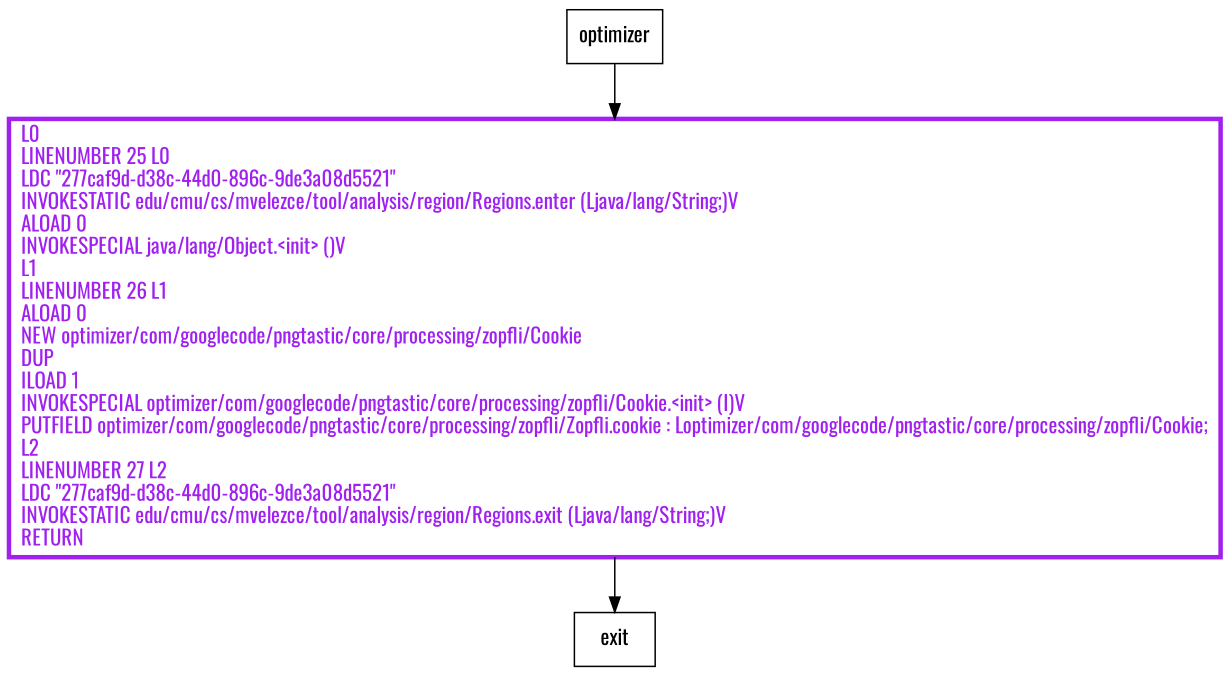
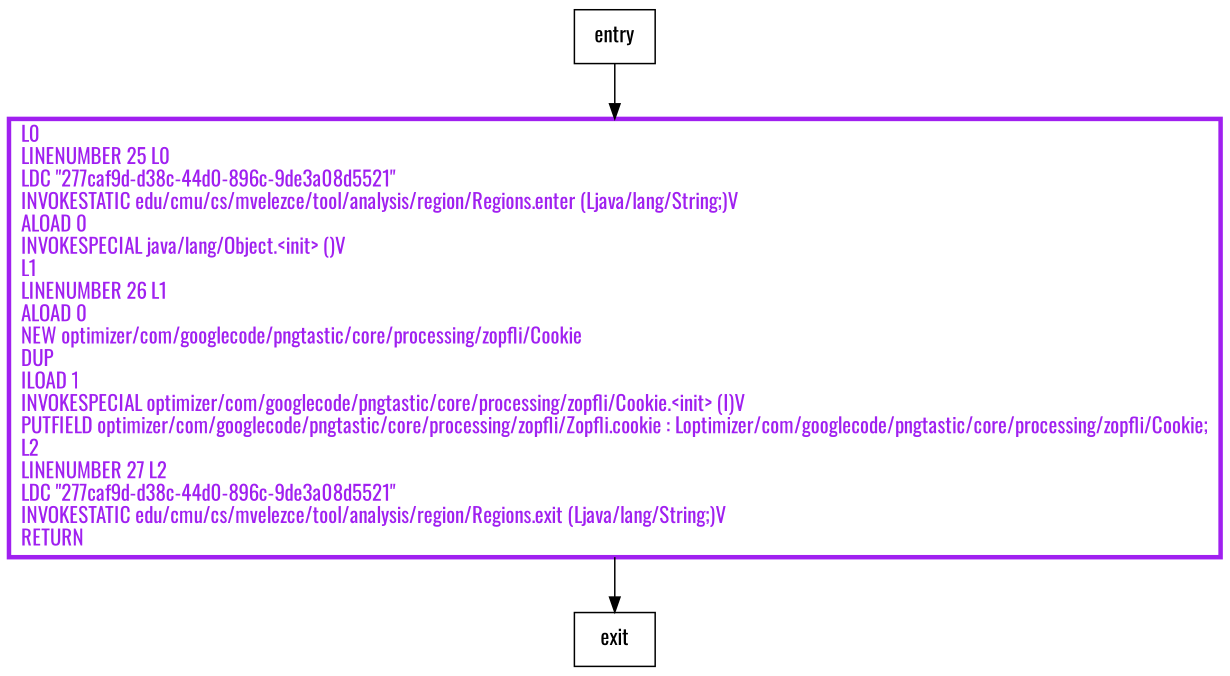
(615, 37) -> (615, 37)
